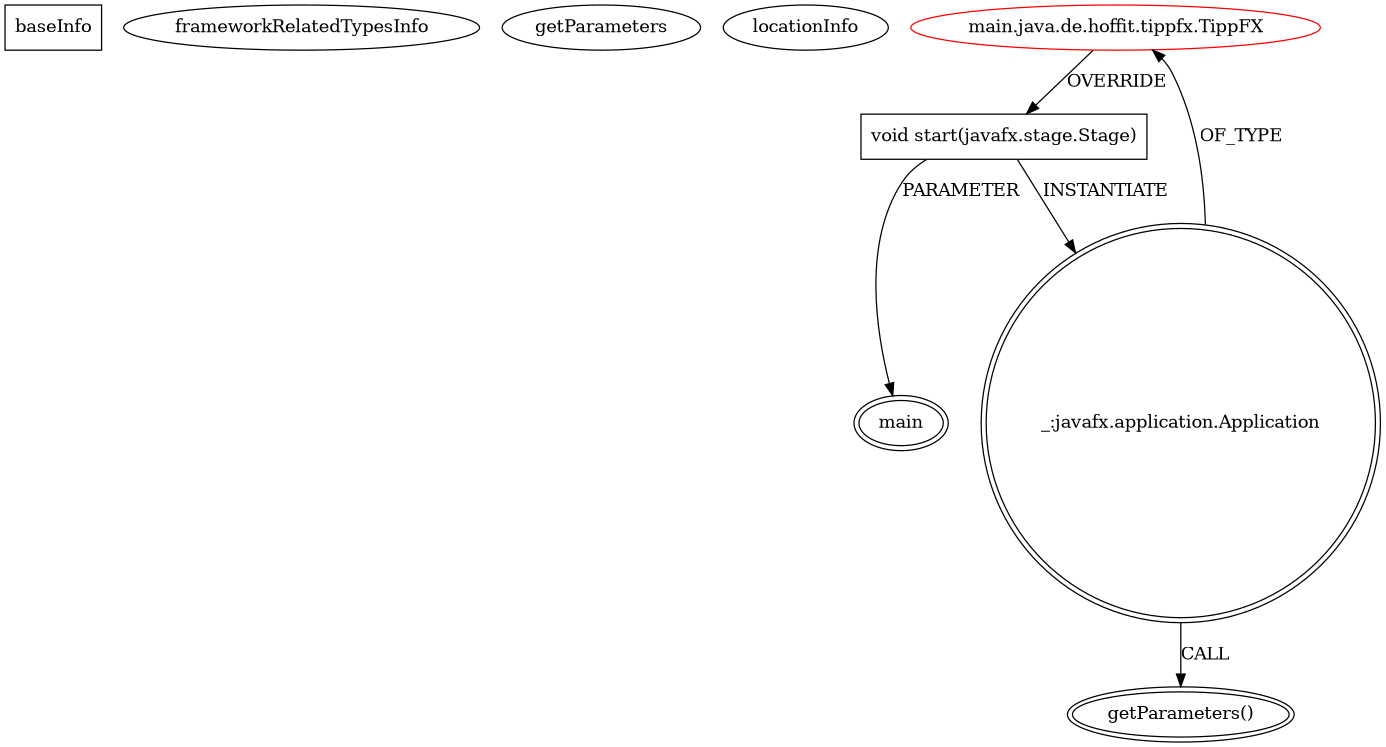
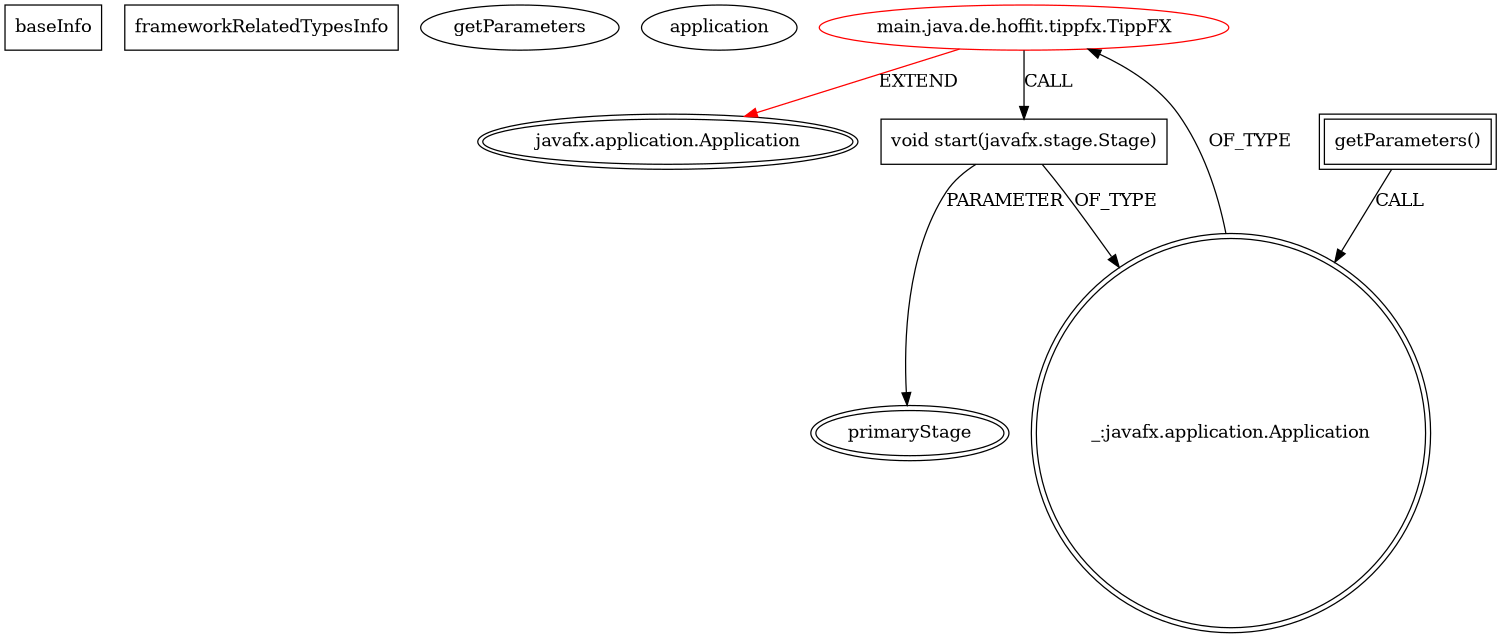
(302, 28) -> (261, 28)
(806, 28) -> (719, 28)
(1117, 82) -> (1048, 82)
none -> (668, 142)
(1106, 191) -> (1116, 201)
(901, 423) -> (910, 433)
(1181, 648) -> (1367, 210)
(1181, 714) -> (1408, 142)
